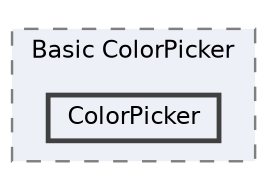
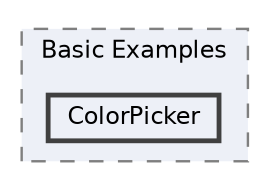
(134, 52) -> (135, 52)
